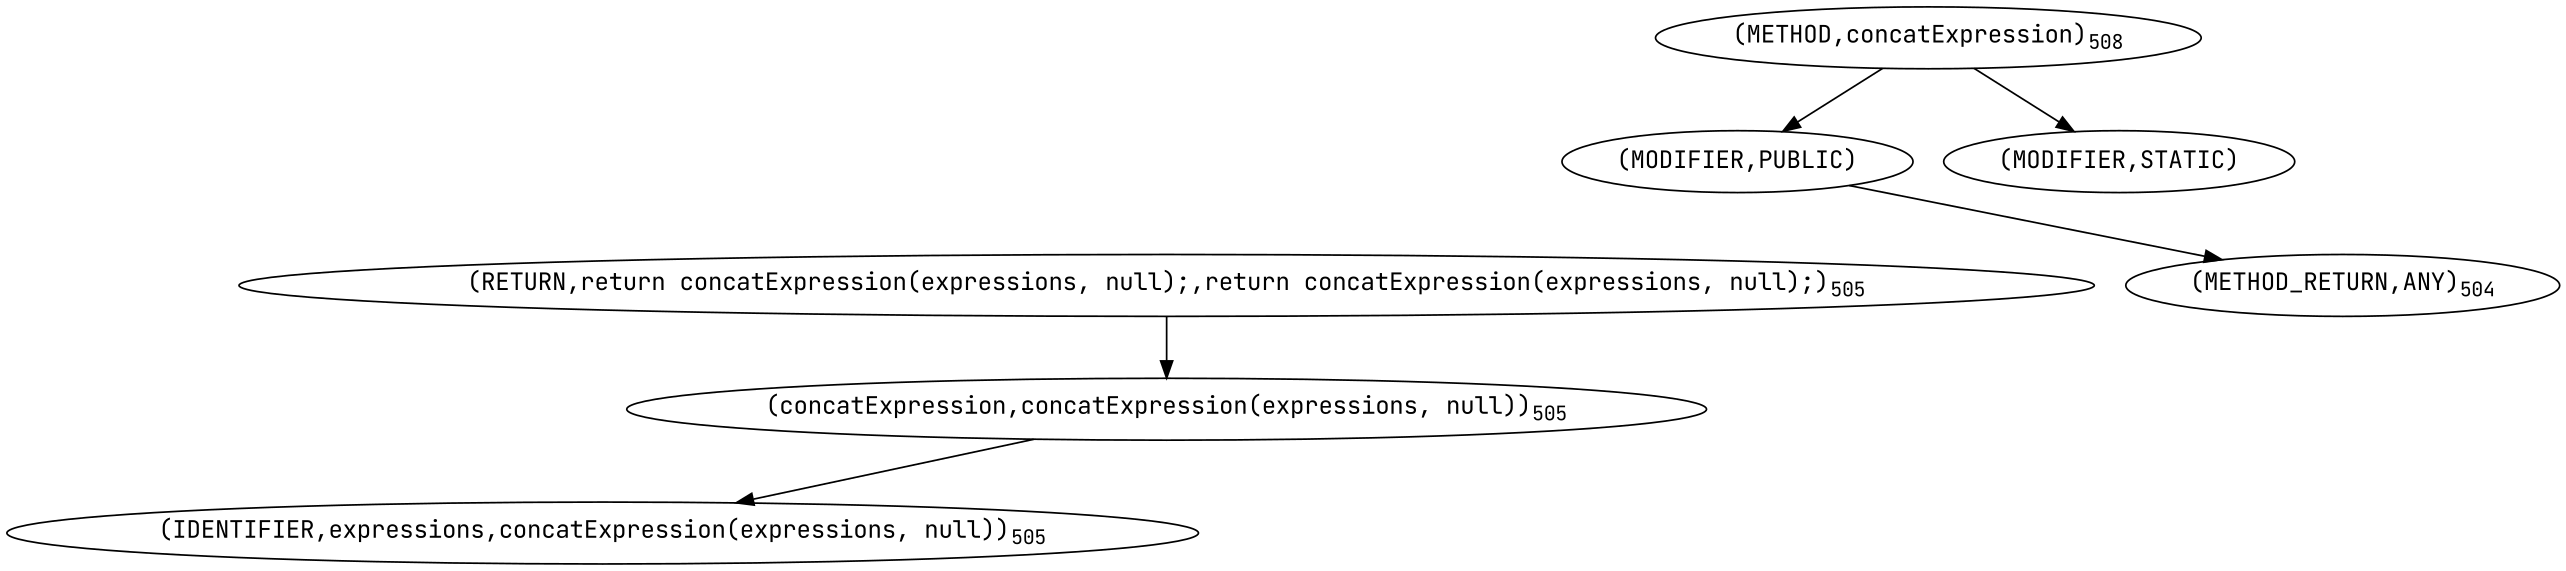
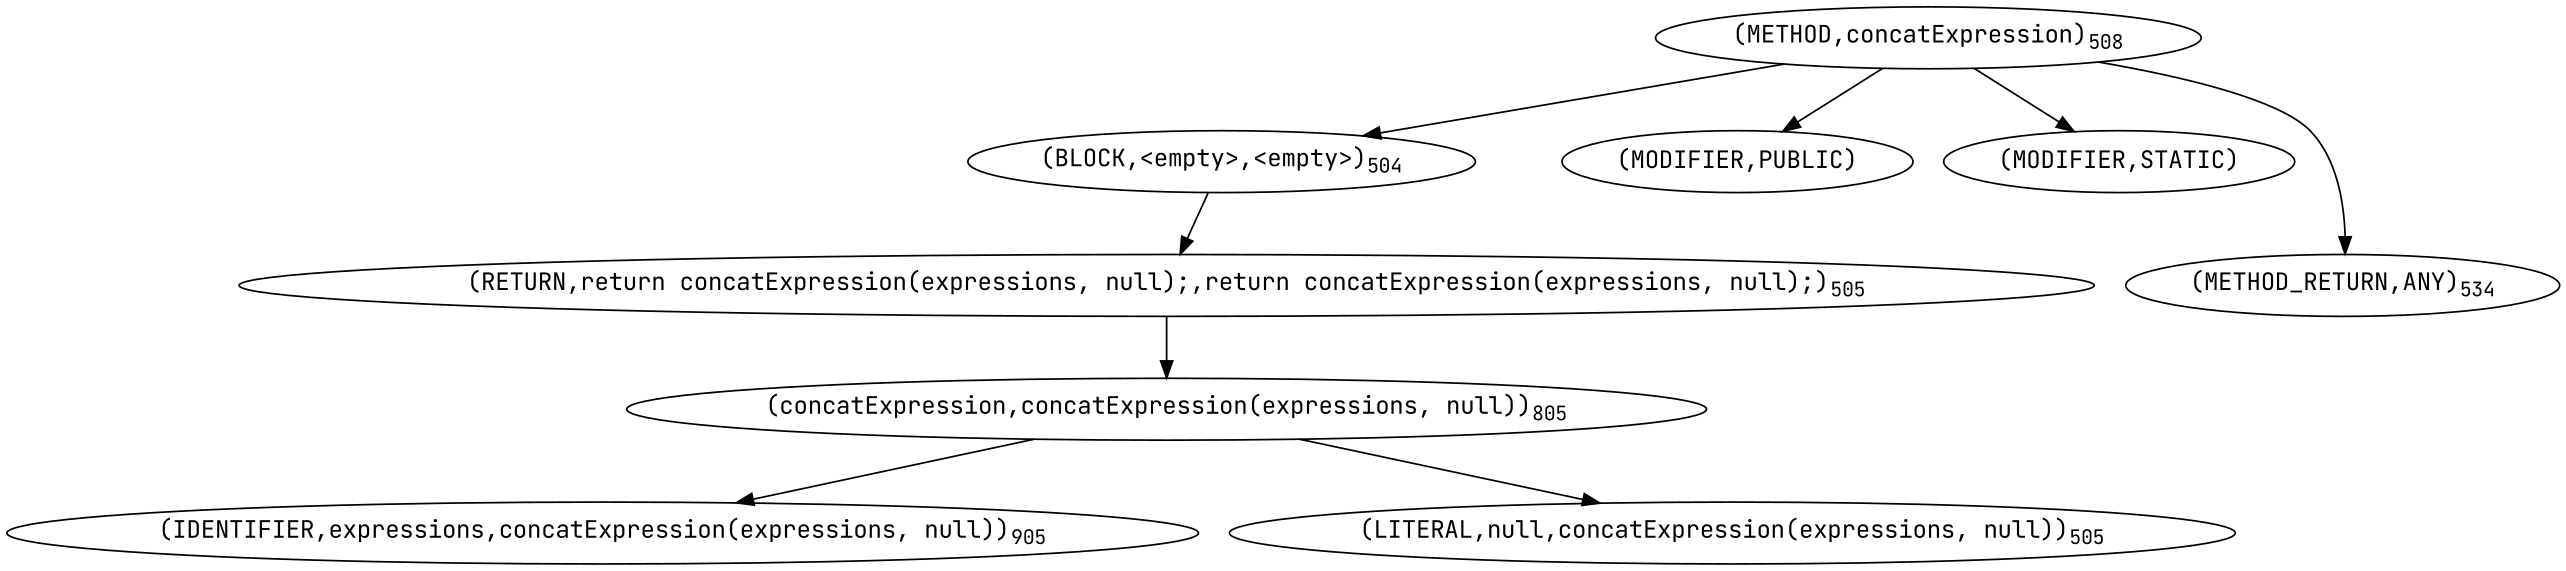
none -> (1222, 162)
(2027, 221) -> (2262, 103)
(2478, 283) -> (2478, 283)
(1550, 407) -> (1550, 407)
(1029, 530) -> (1029, 530)
none -> (1732, 533)
